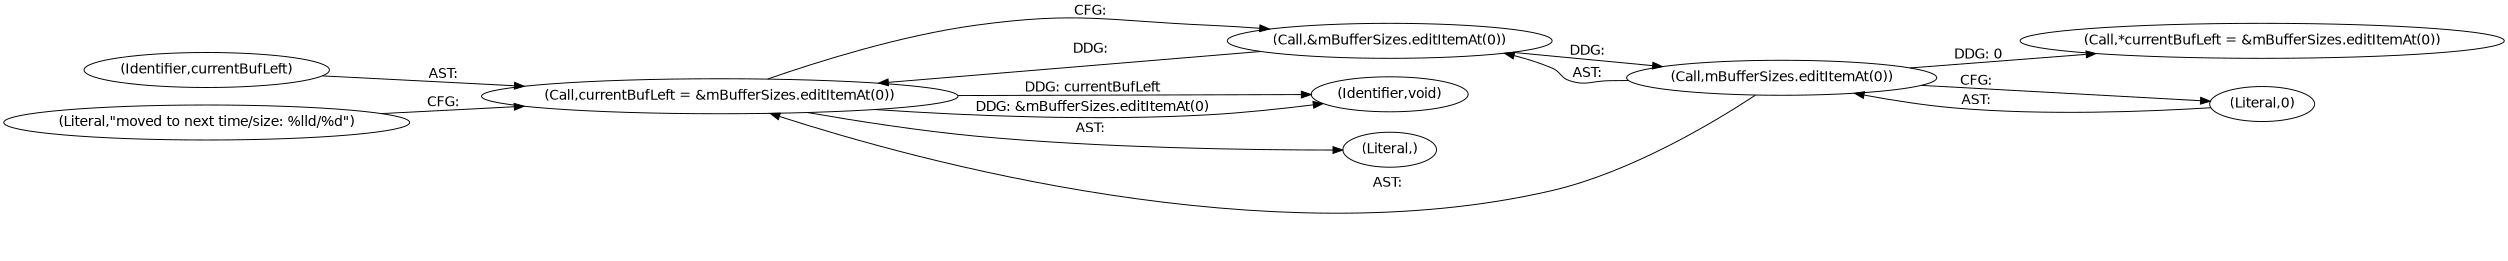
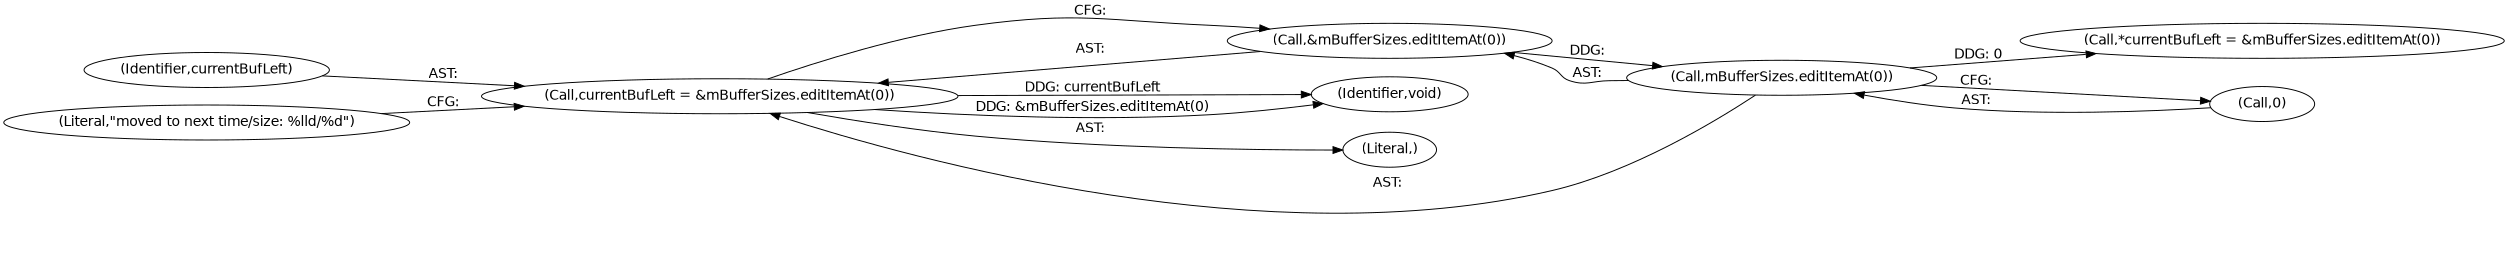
(1093, 49) -> (1093, 49)
(2262, 104) -> (2262, 104)
